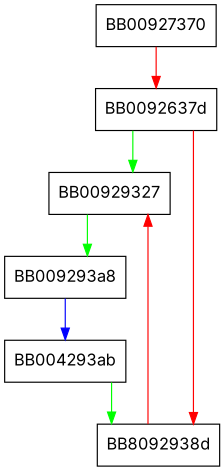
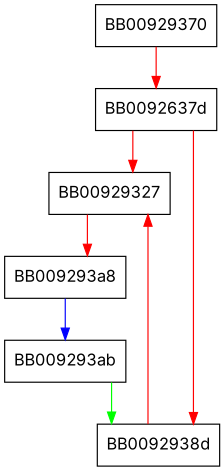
(156, 26) -> (156, 26)
(133, 146) -> (133, 146)
(87, 229) -> (87, 229)
(65, 361) -> (65, 361)
(158, 445) -> (158, 445)
